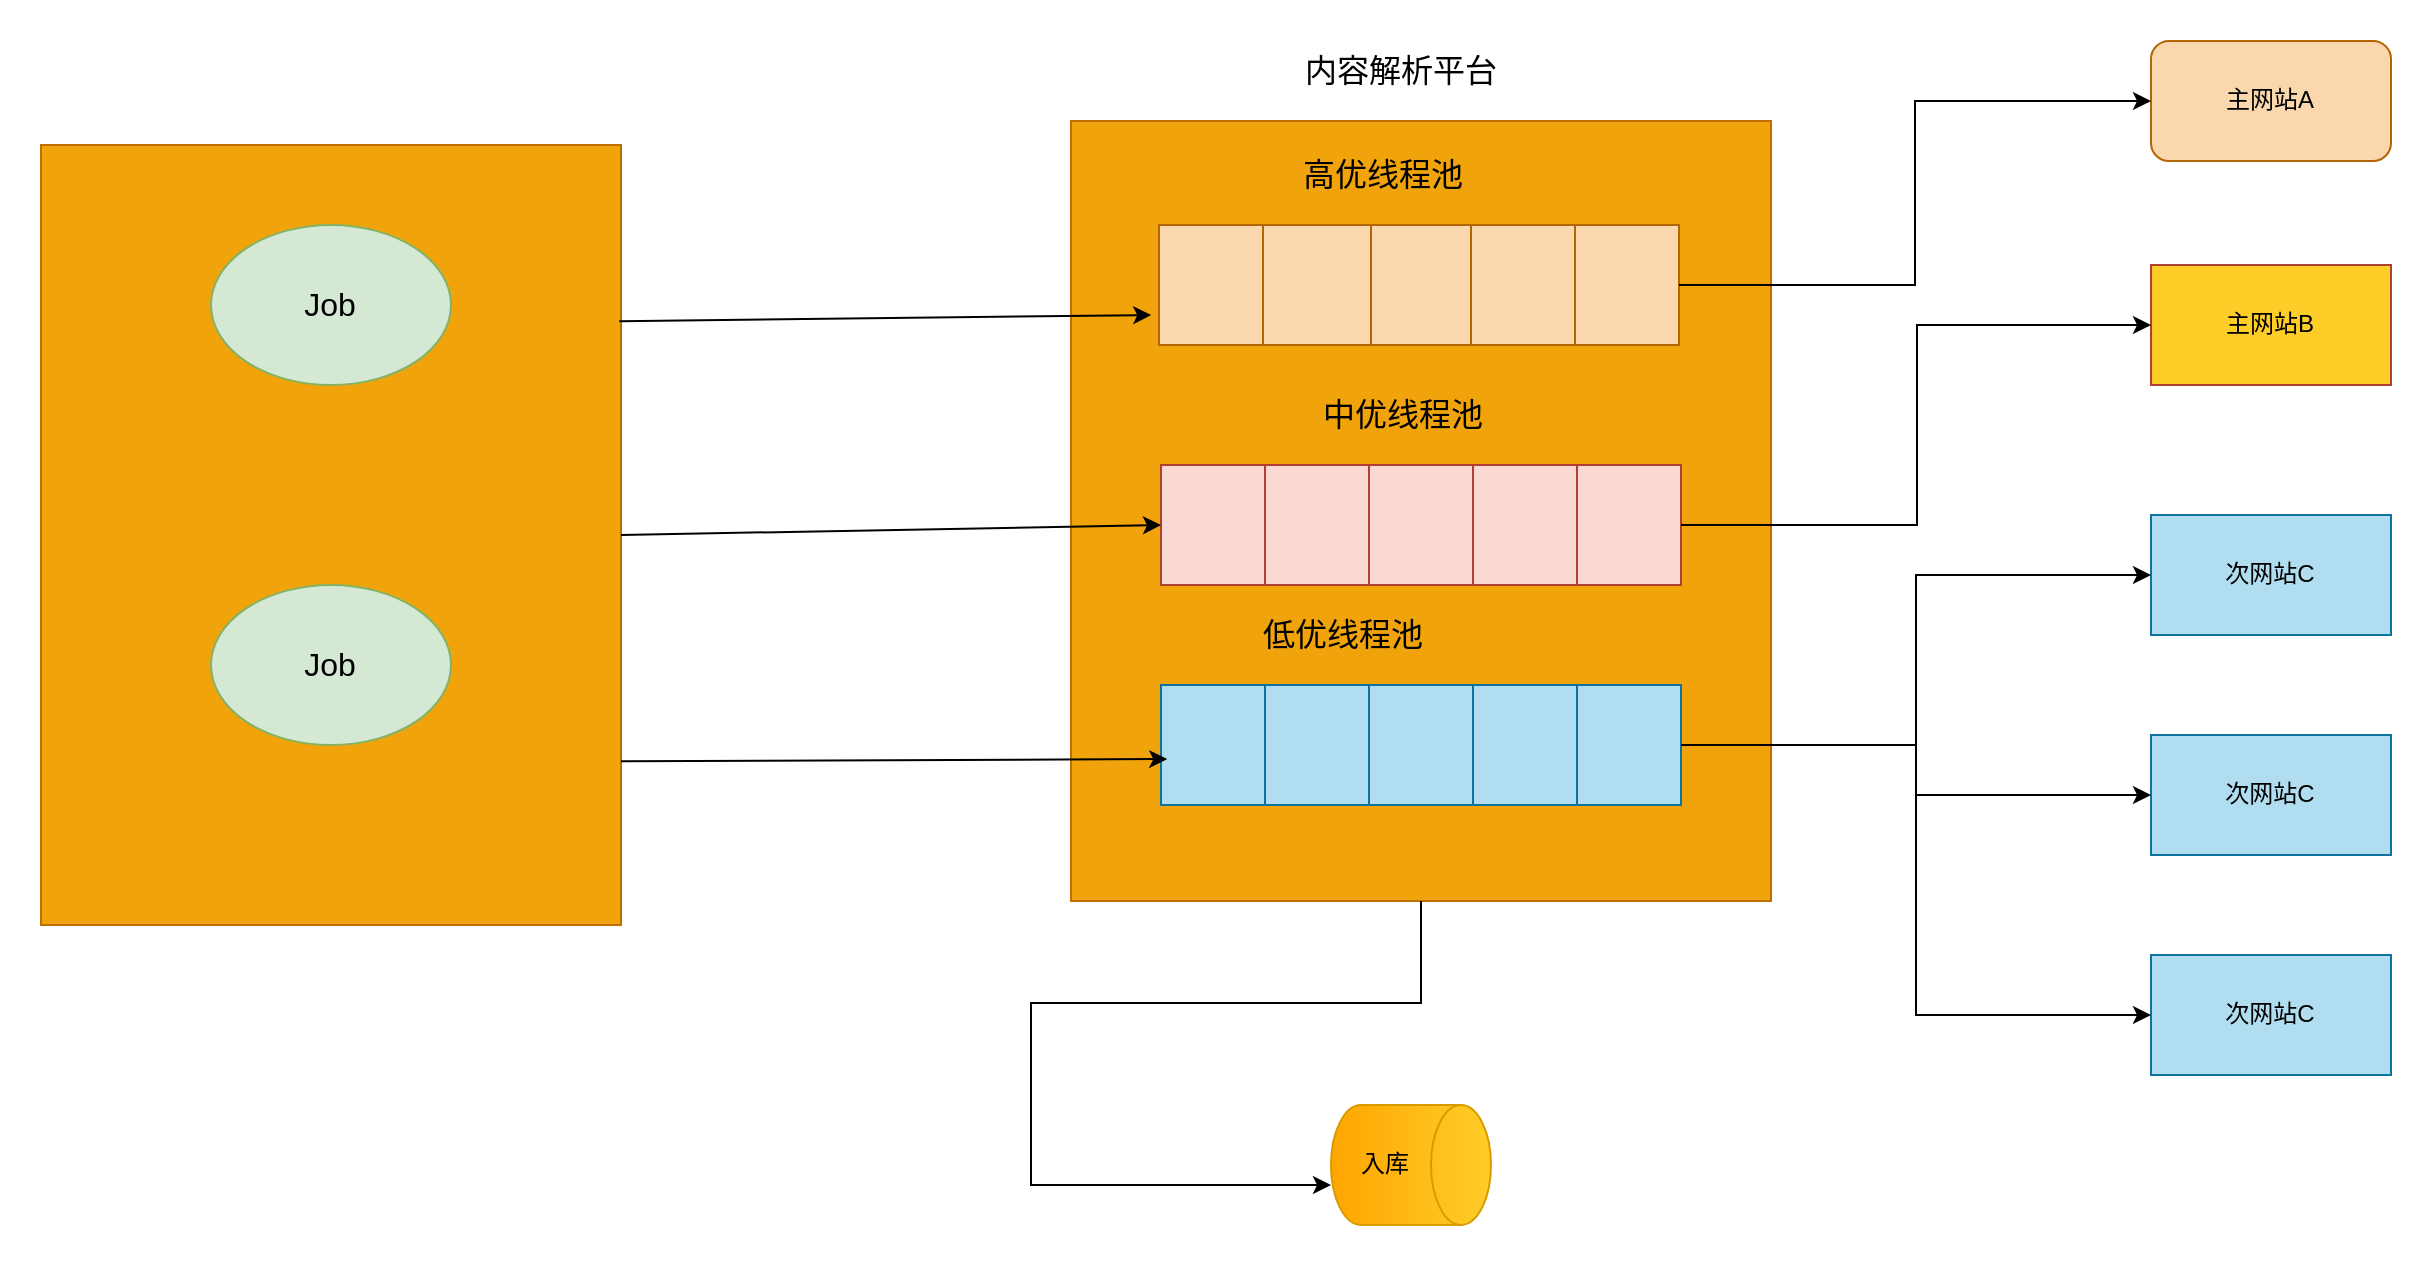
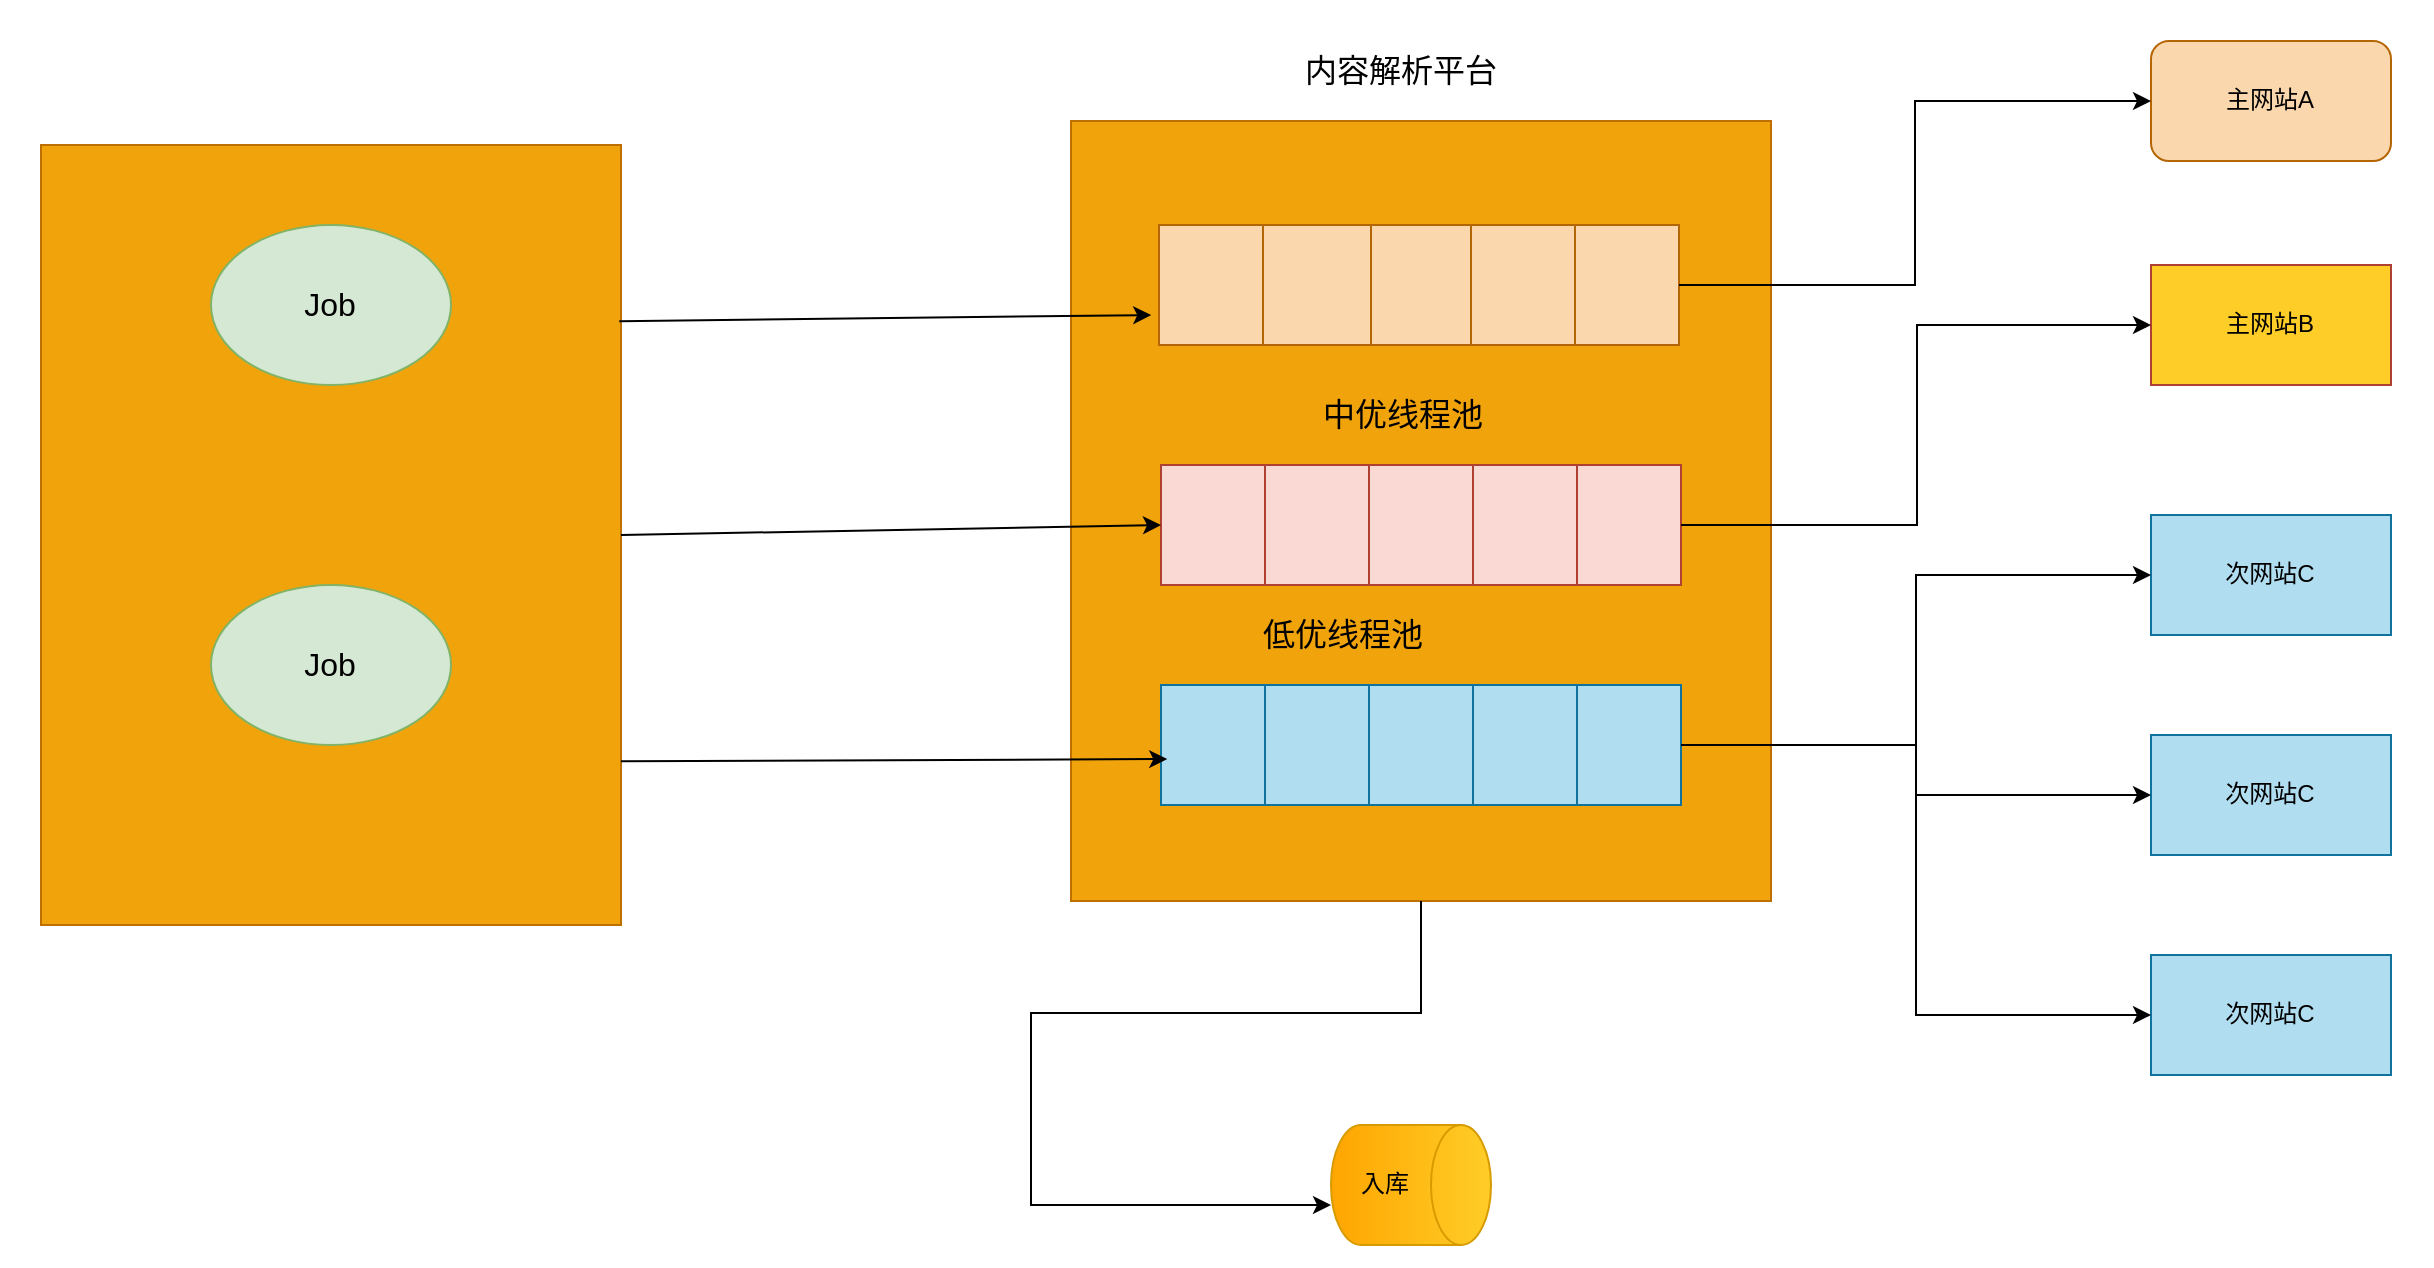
(1384, 175) -> none
(1411, 1165) -> (1411, 1185)
